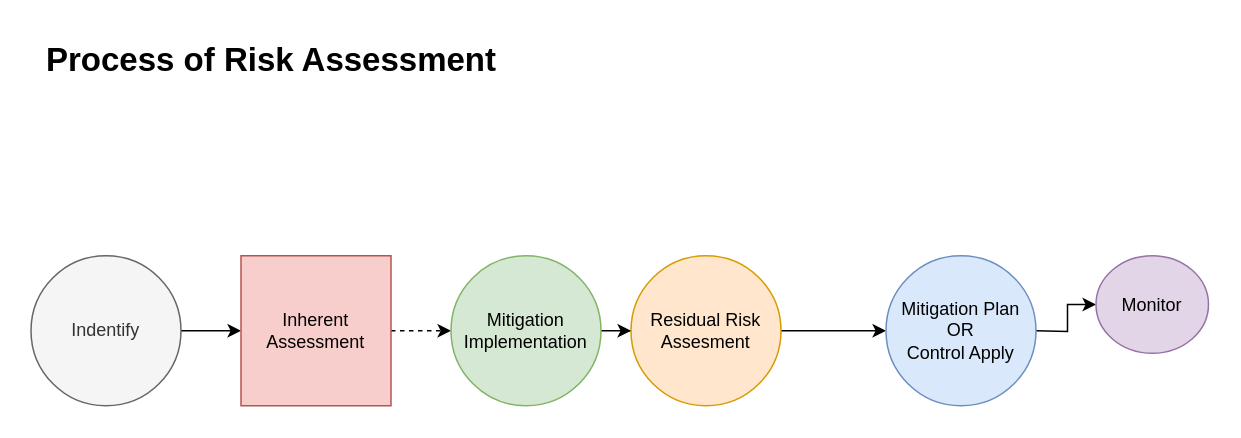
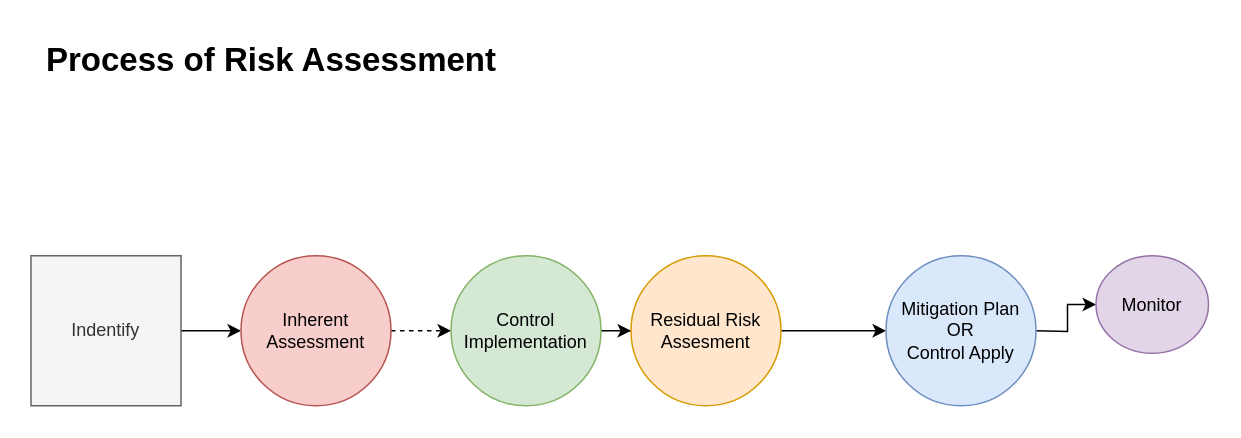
(106, 331) -> (106, 331)
(316, 331) -> (316, 331)
(526, 331) -> (526, 331)
